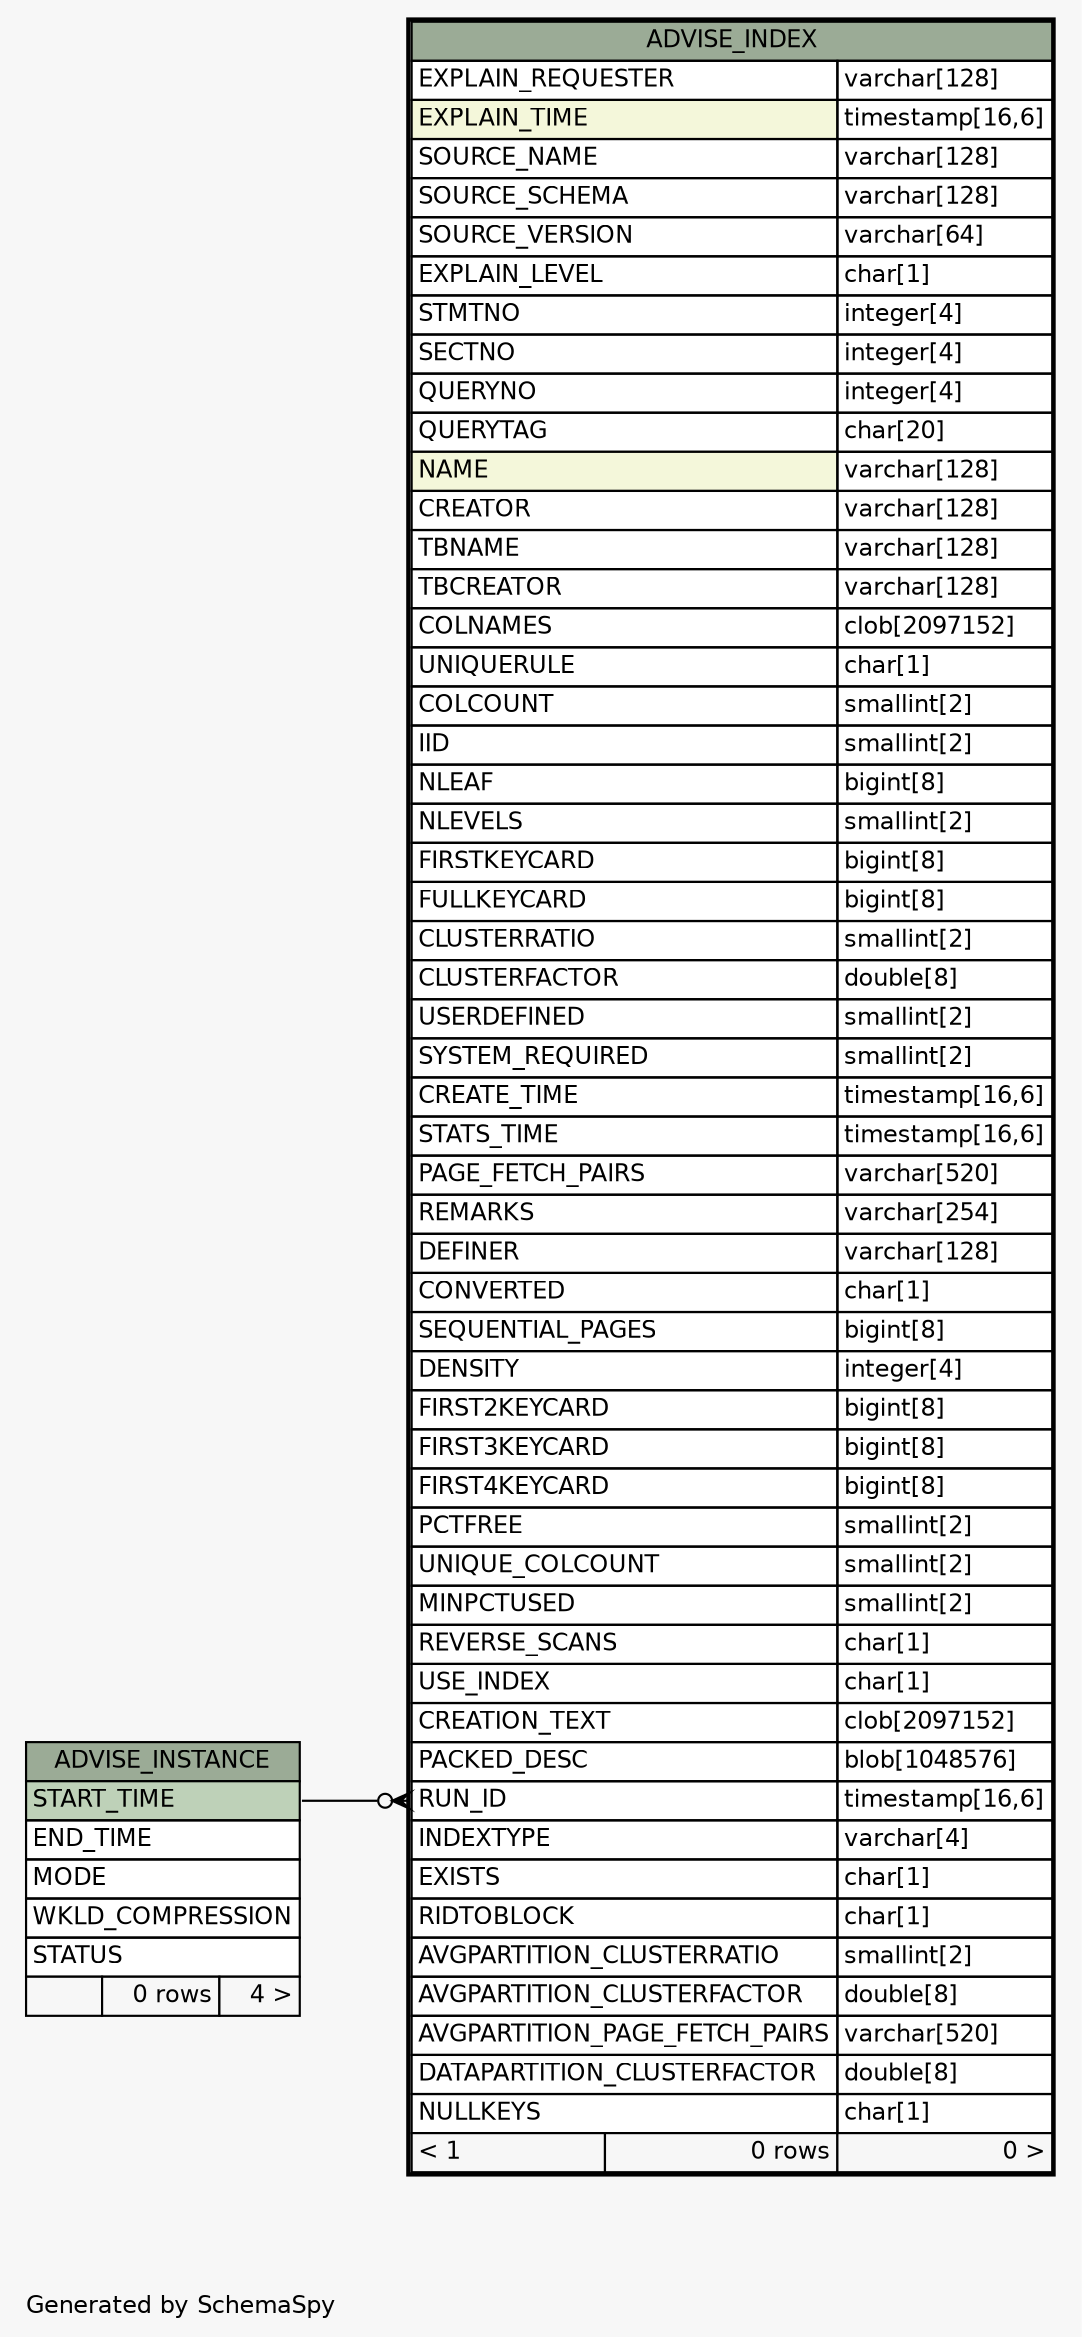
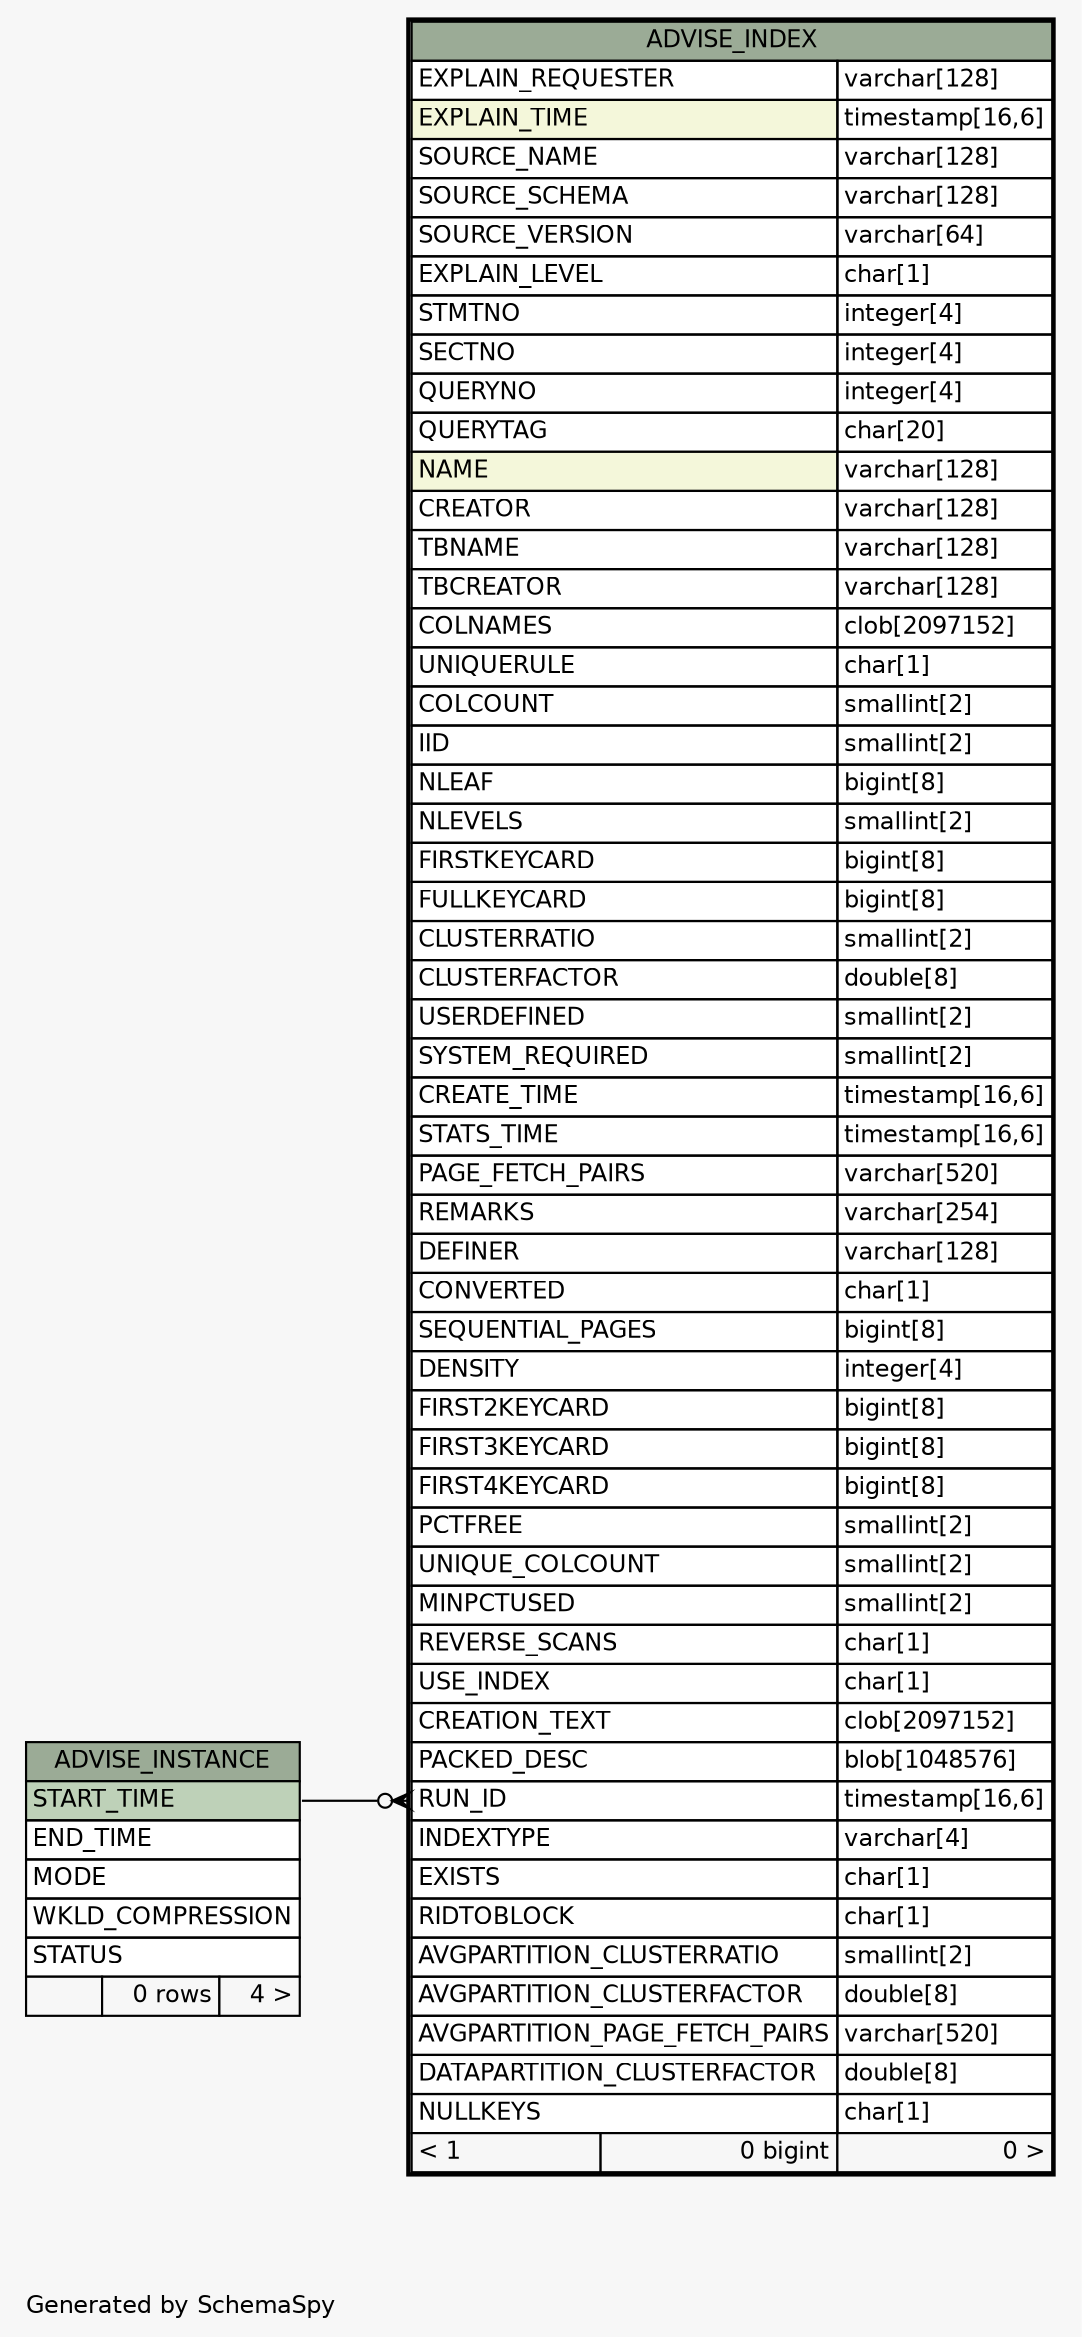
(791, 2152) -> (785, 2152)
